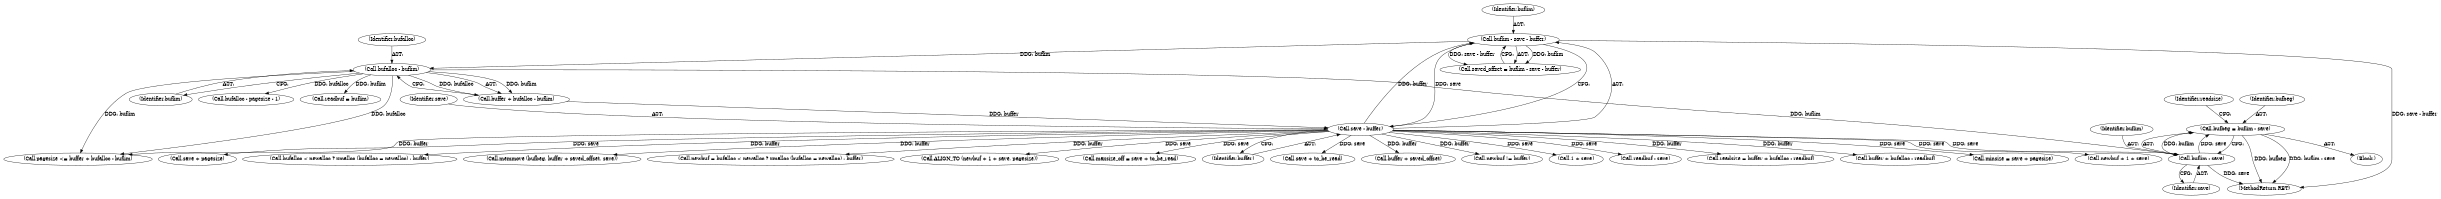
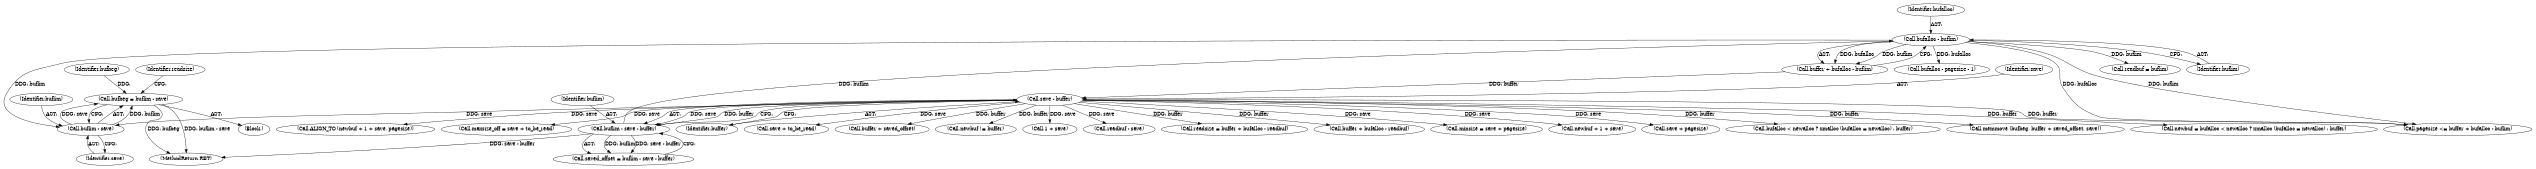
(2262, 114) -> (125, 85)
(2222, 176) -> none
